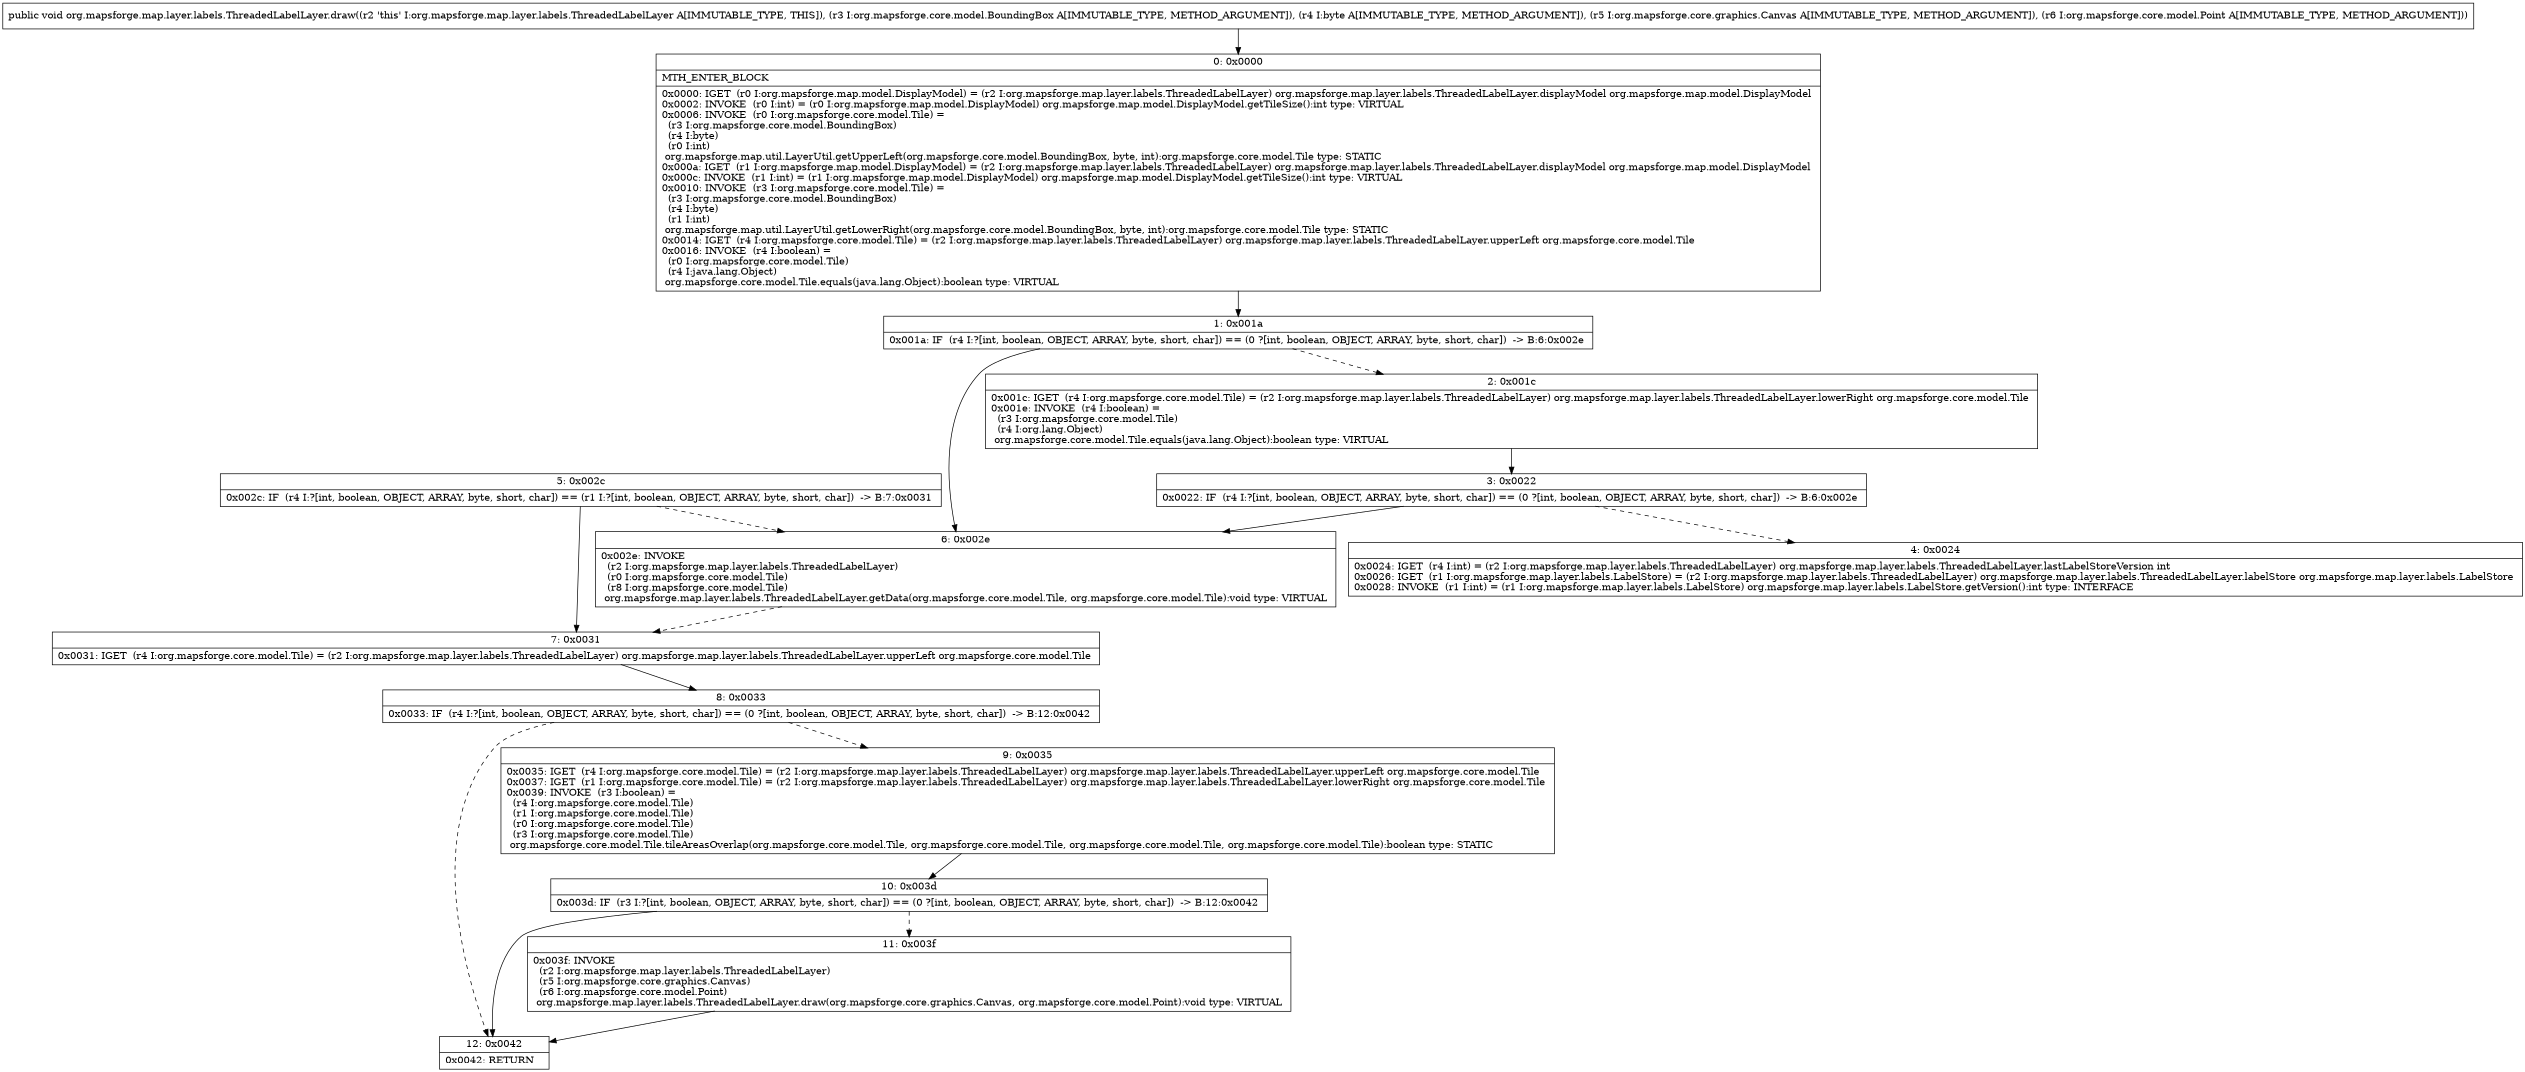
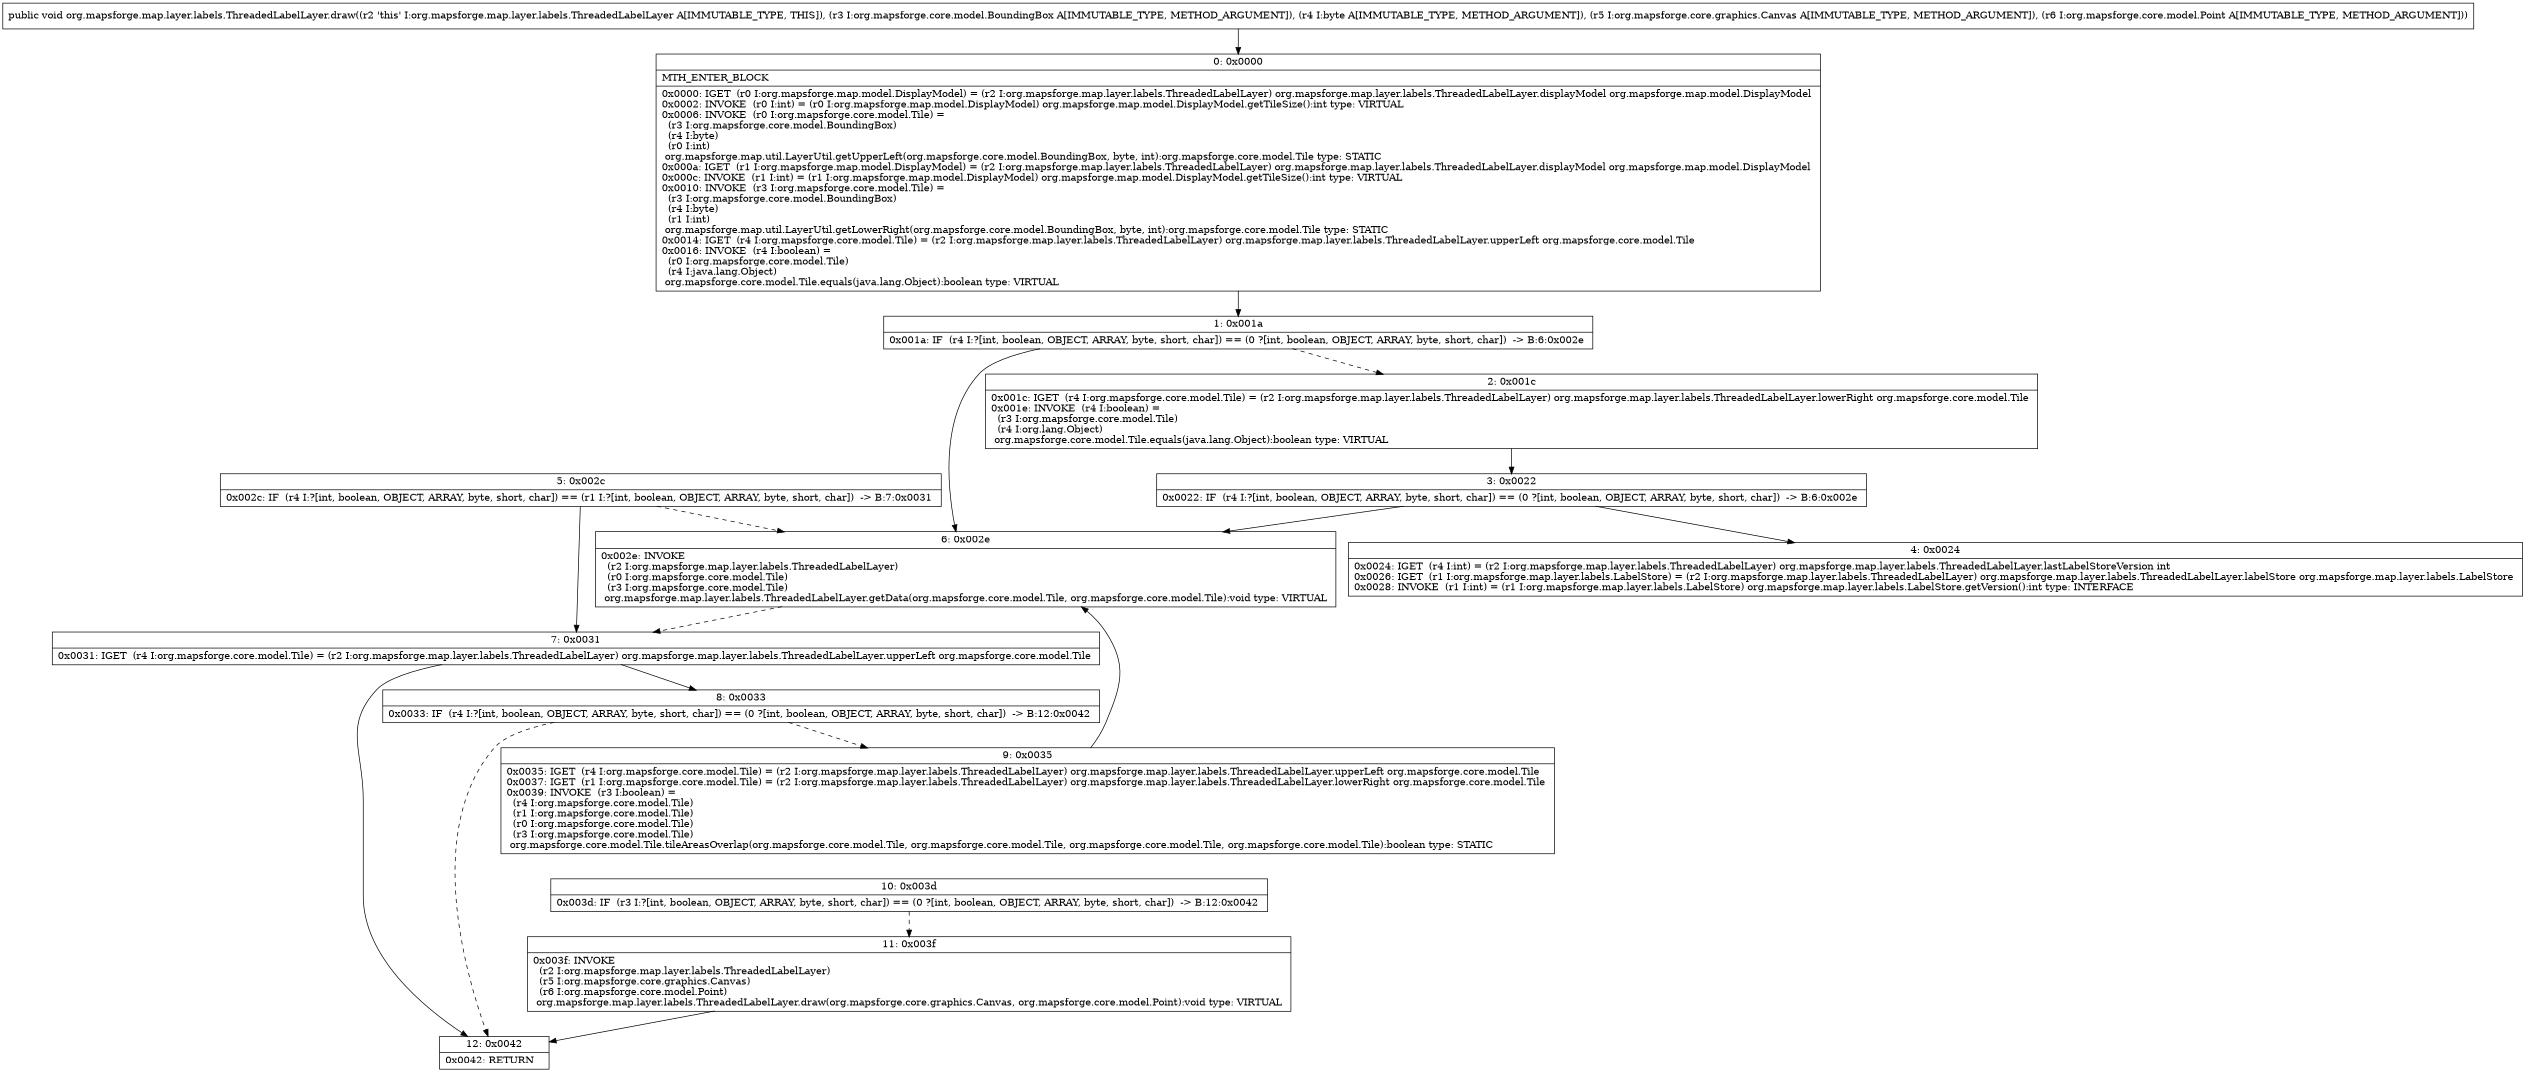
(1692, 524) -> (1692, 524)
(694, 588) -> (694, 588)
(948, 864) -> (1120, 678)
(539, 929) -> (363, 842)
